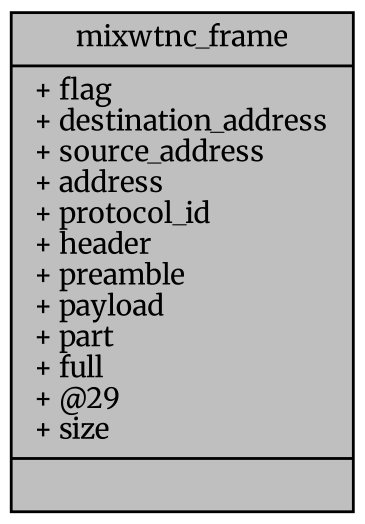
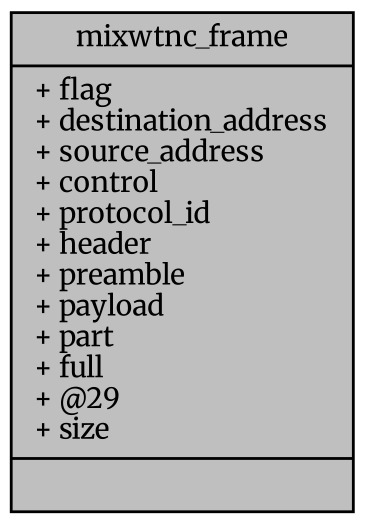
(100, 184) -> (97, 184)
